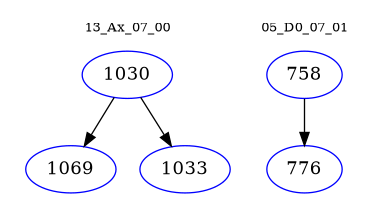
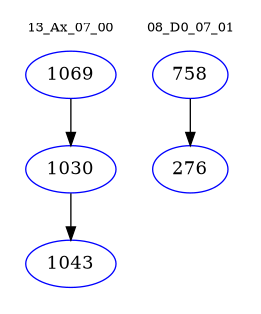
(305, 28) -> (191, 28)
(103, 116) -> (71, 116)
(185, 169) -> (71, 264)
(304, 169) -> (190, 169)
